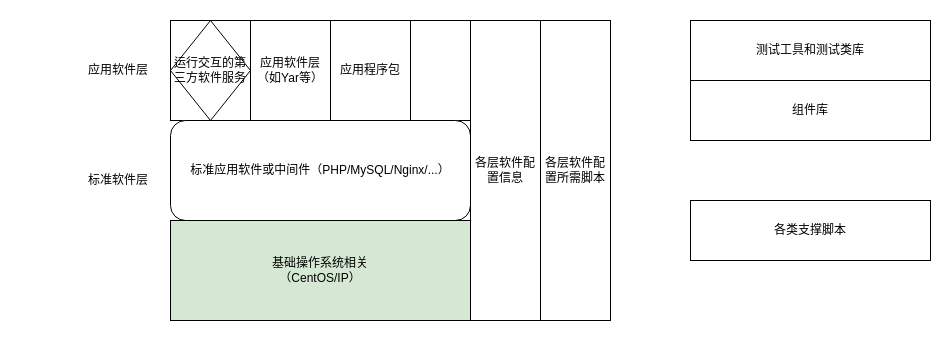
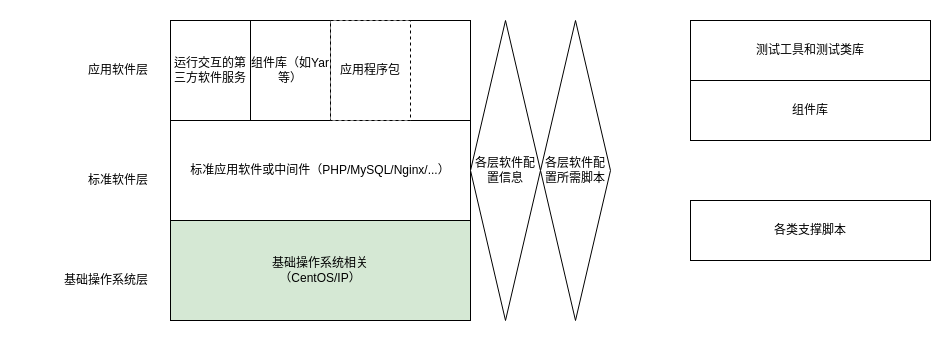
(211, 71) -> (211, 71)
(291, 71) -> (291, 71)
(371, 71) -> (371, 71)
(321, 171) -> (321, 171)
(506, 171) -> (506, 171)
(576, 171) -> (576, 171)
none -> (86, 281)
